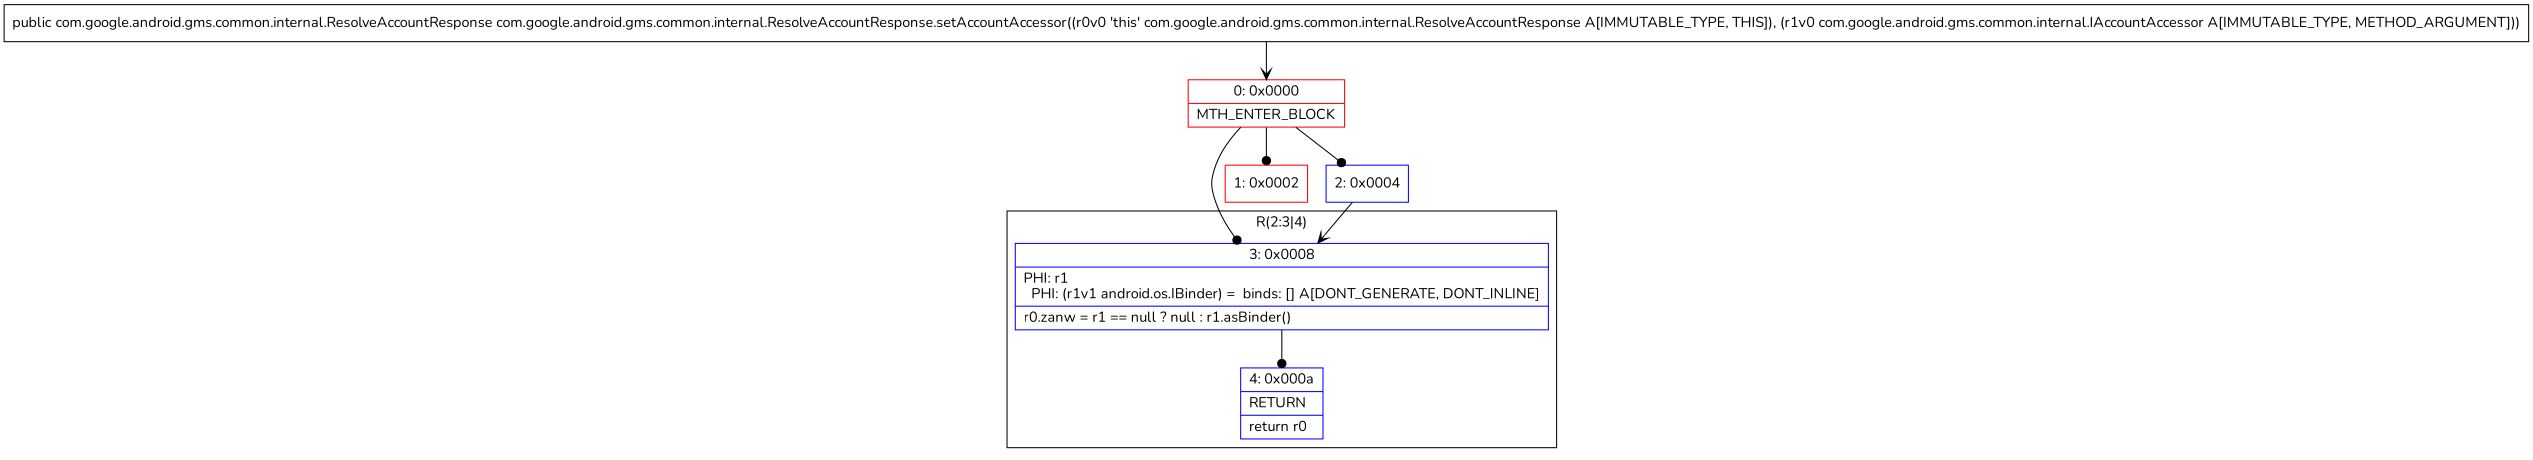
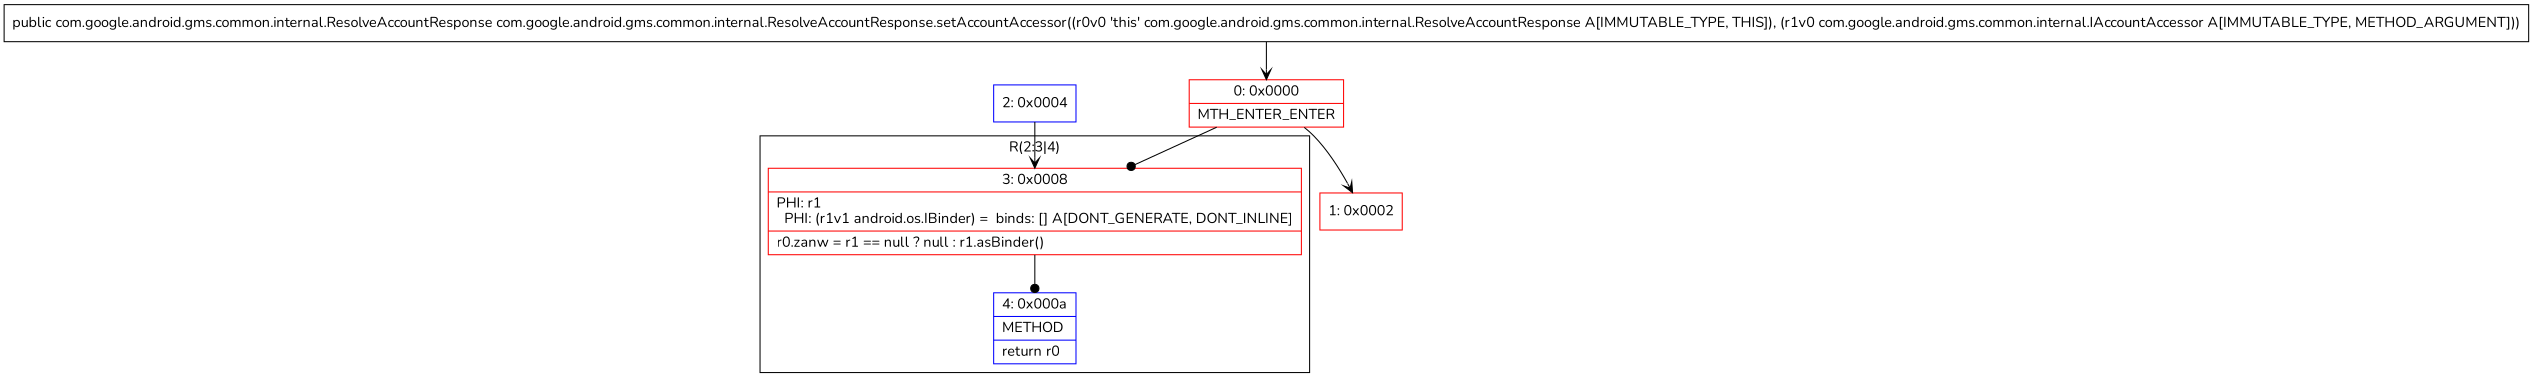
(1266, 115) -> (1266, 115)
(1266, 142) -> (1328, 153)
(1317, 144) -> none
(1282, 287) -> (1035, 211)
(1278, 403) -> (1033, 328)
